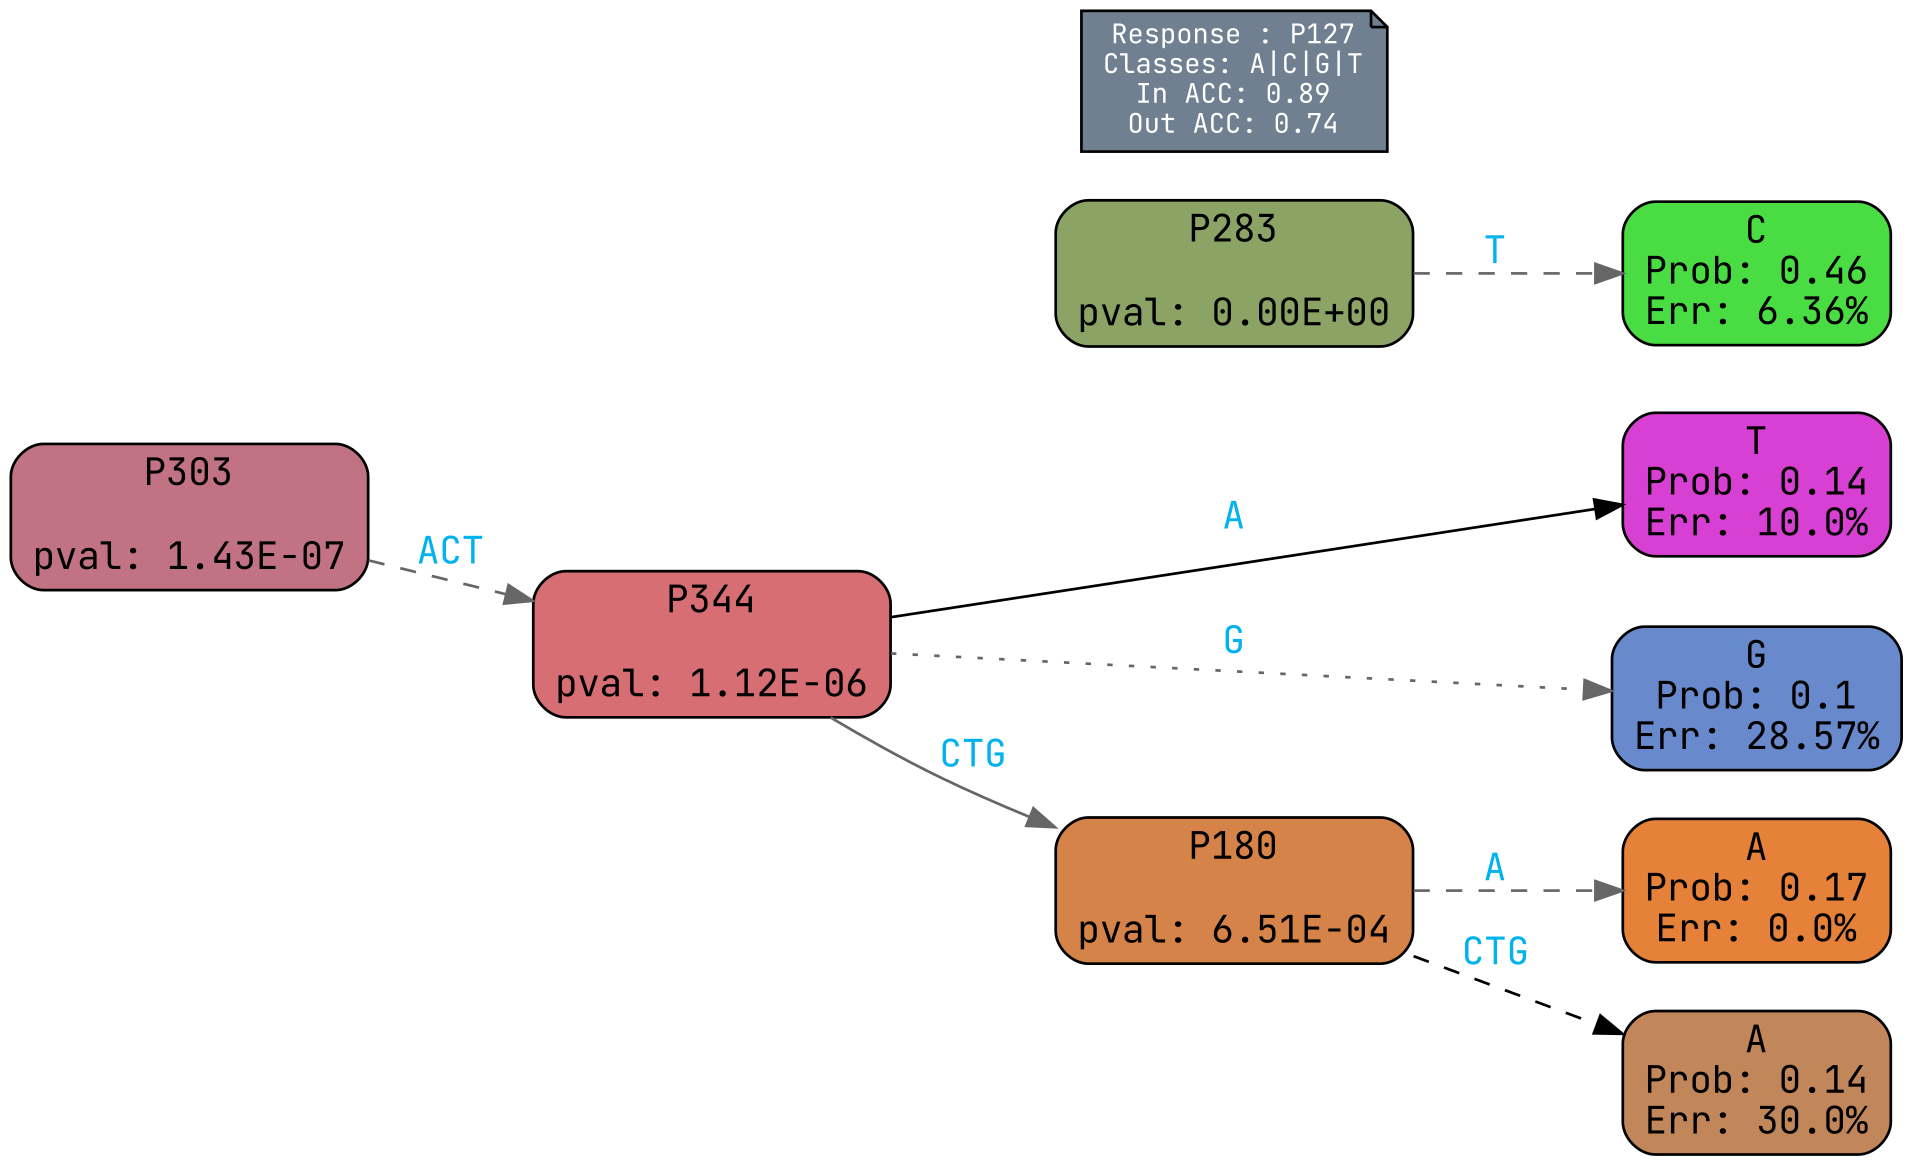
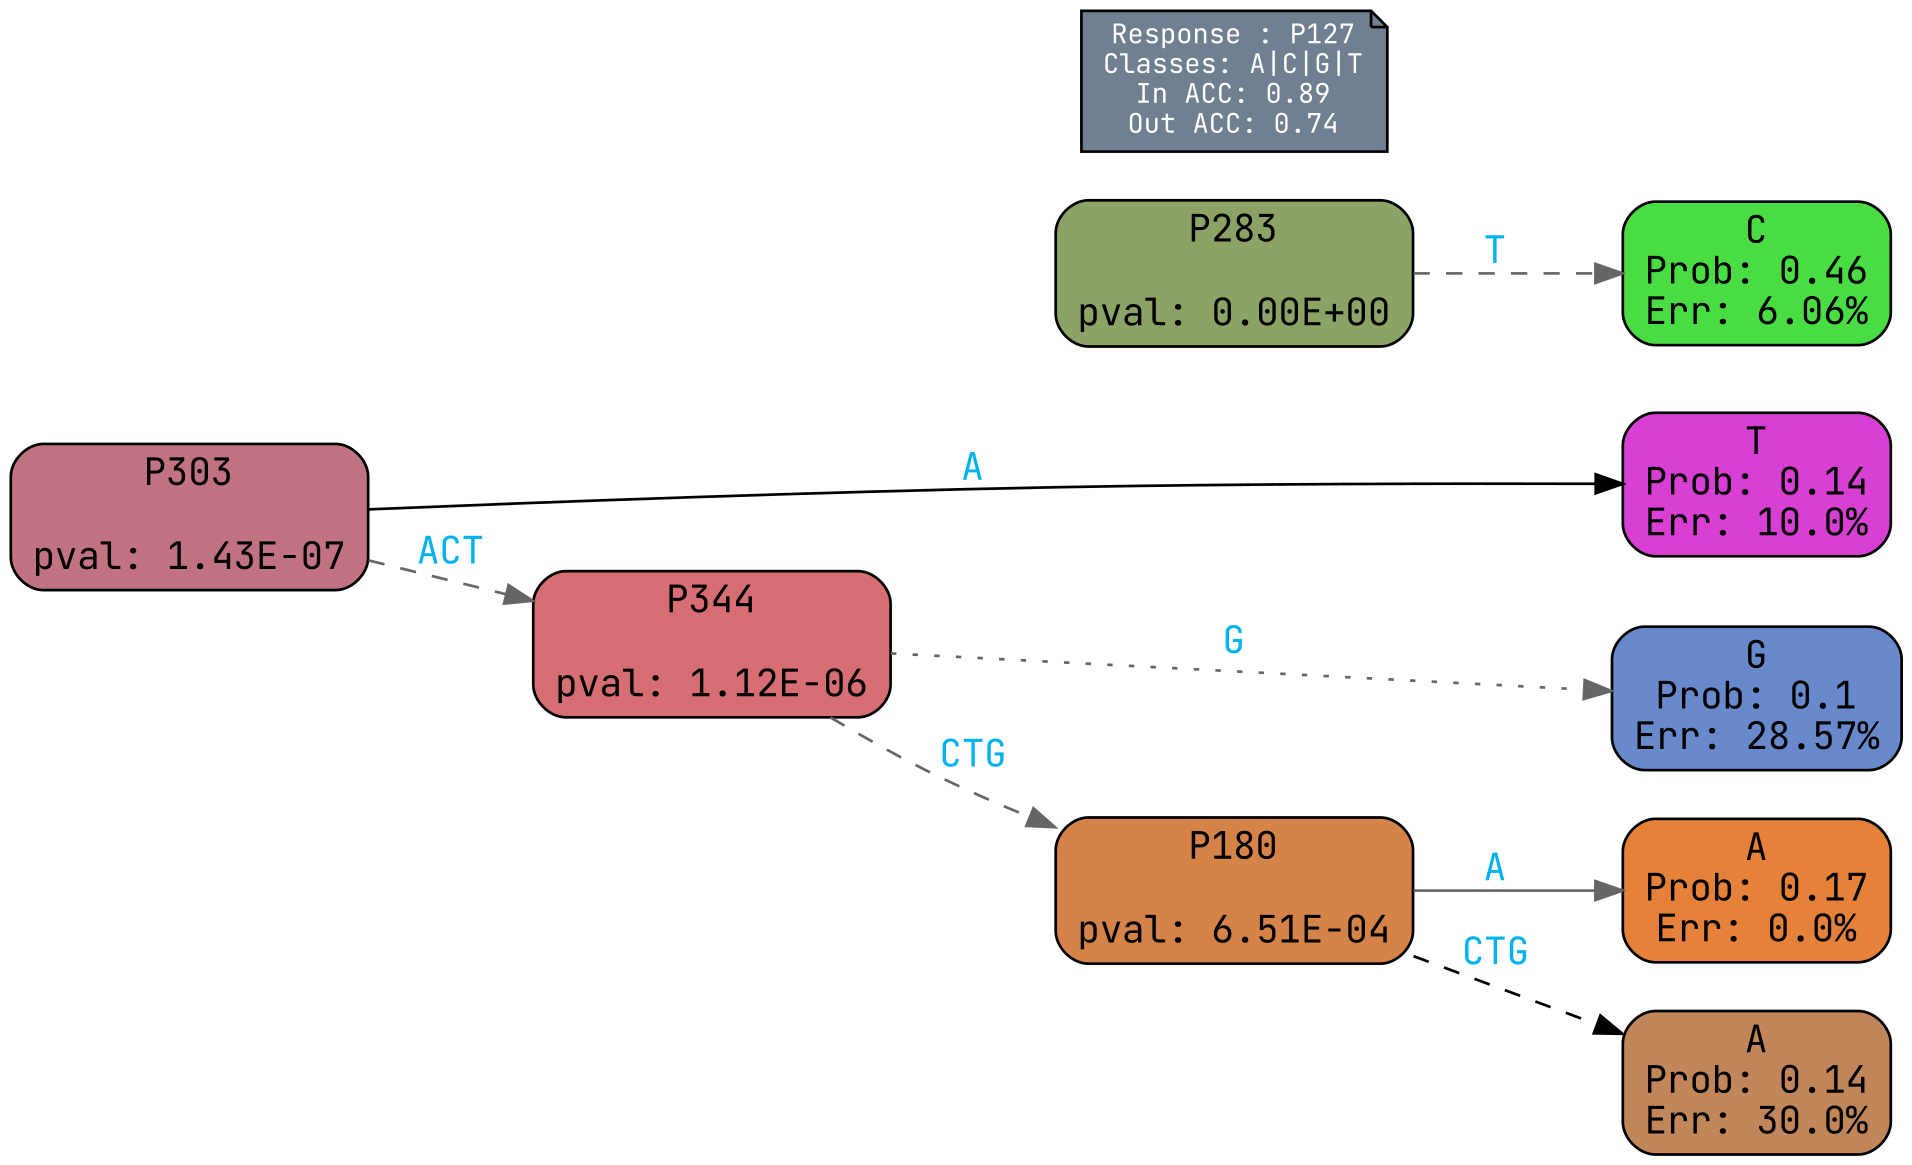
(1757, 273) -> (1757, 273)
(1243, 563) -> (982, 489)
(928, 771) -> (928, 771)
(1504, 891) -> (1504, 891)
